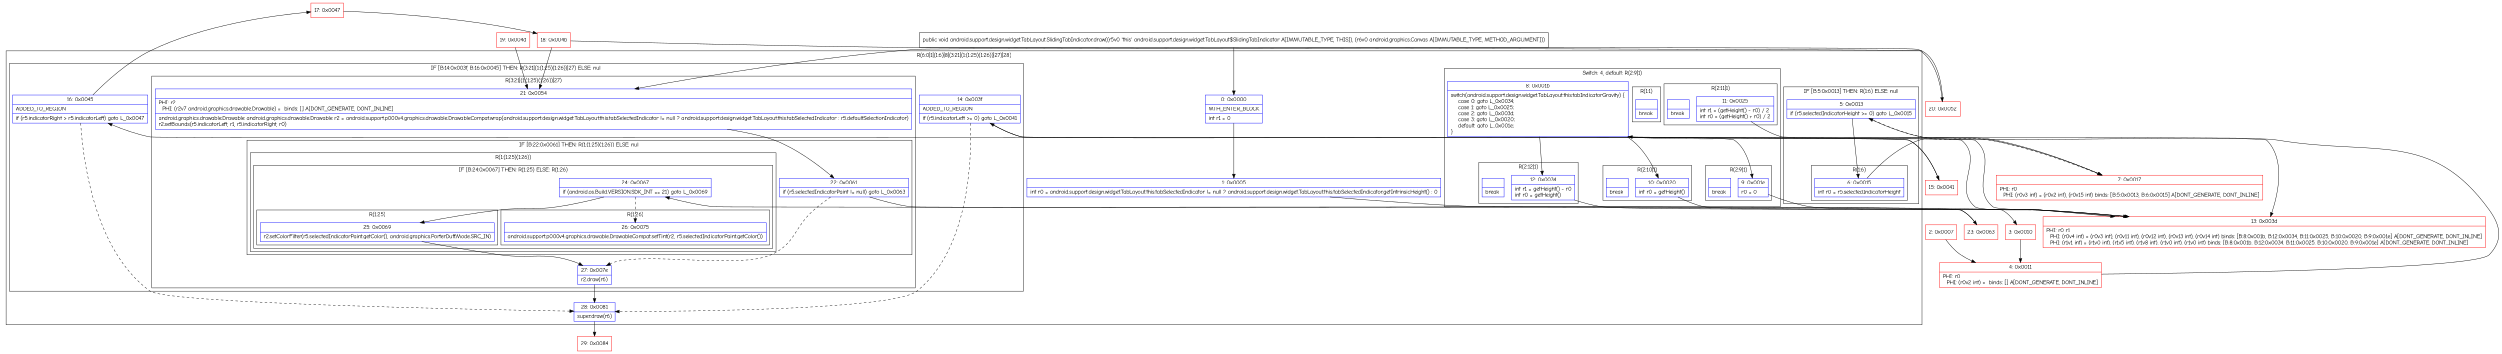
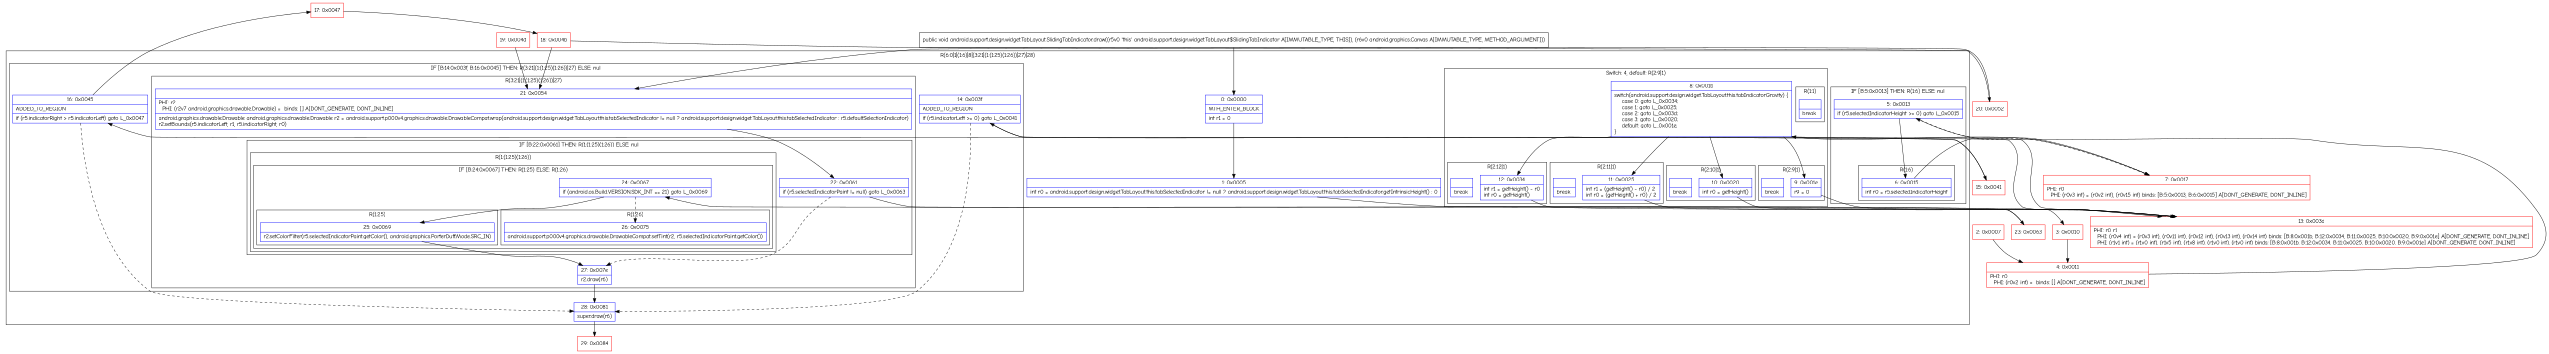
none -> (1651, 154)
(1749, 192) -> (1802, 192)
